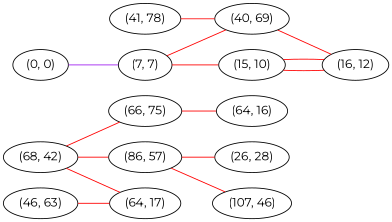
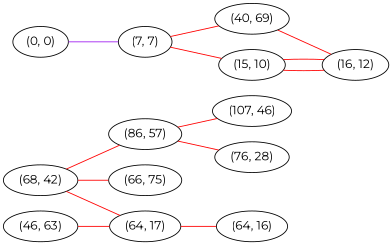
(145, 19) -> none
(199, 111) -> (198, 226)
(252, 157) -> (252, 157)
